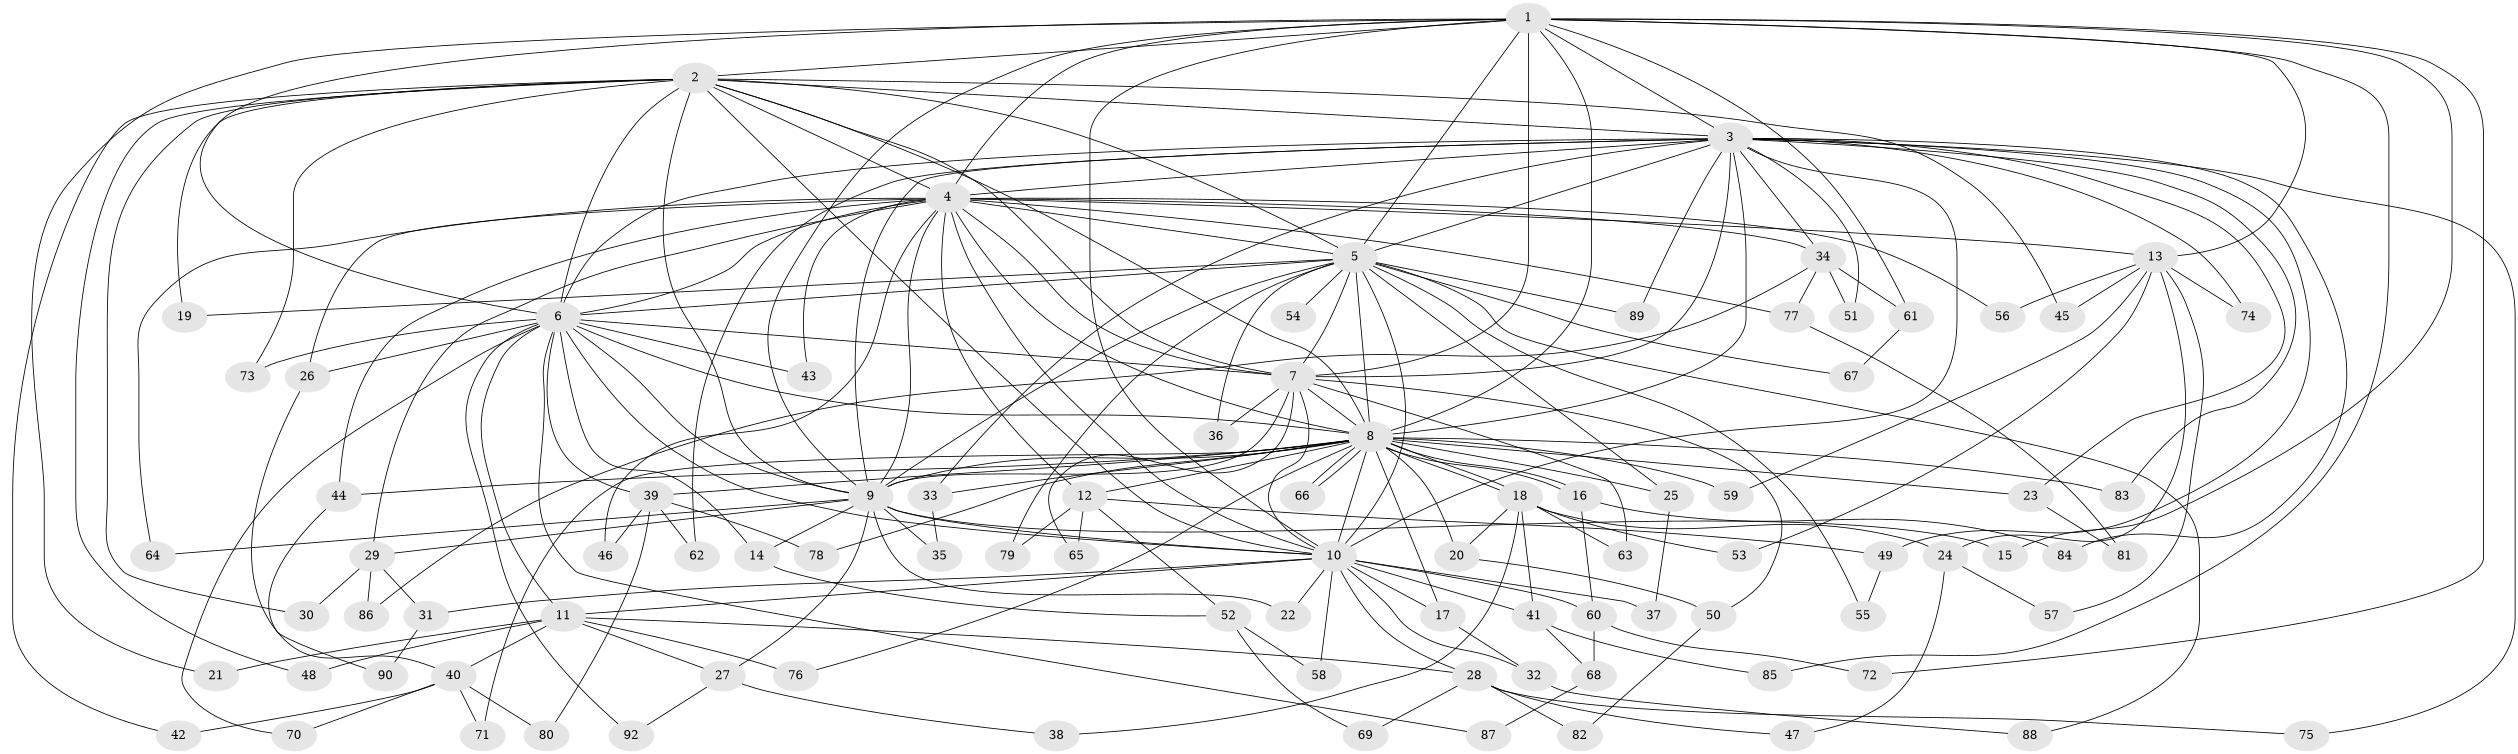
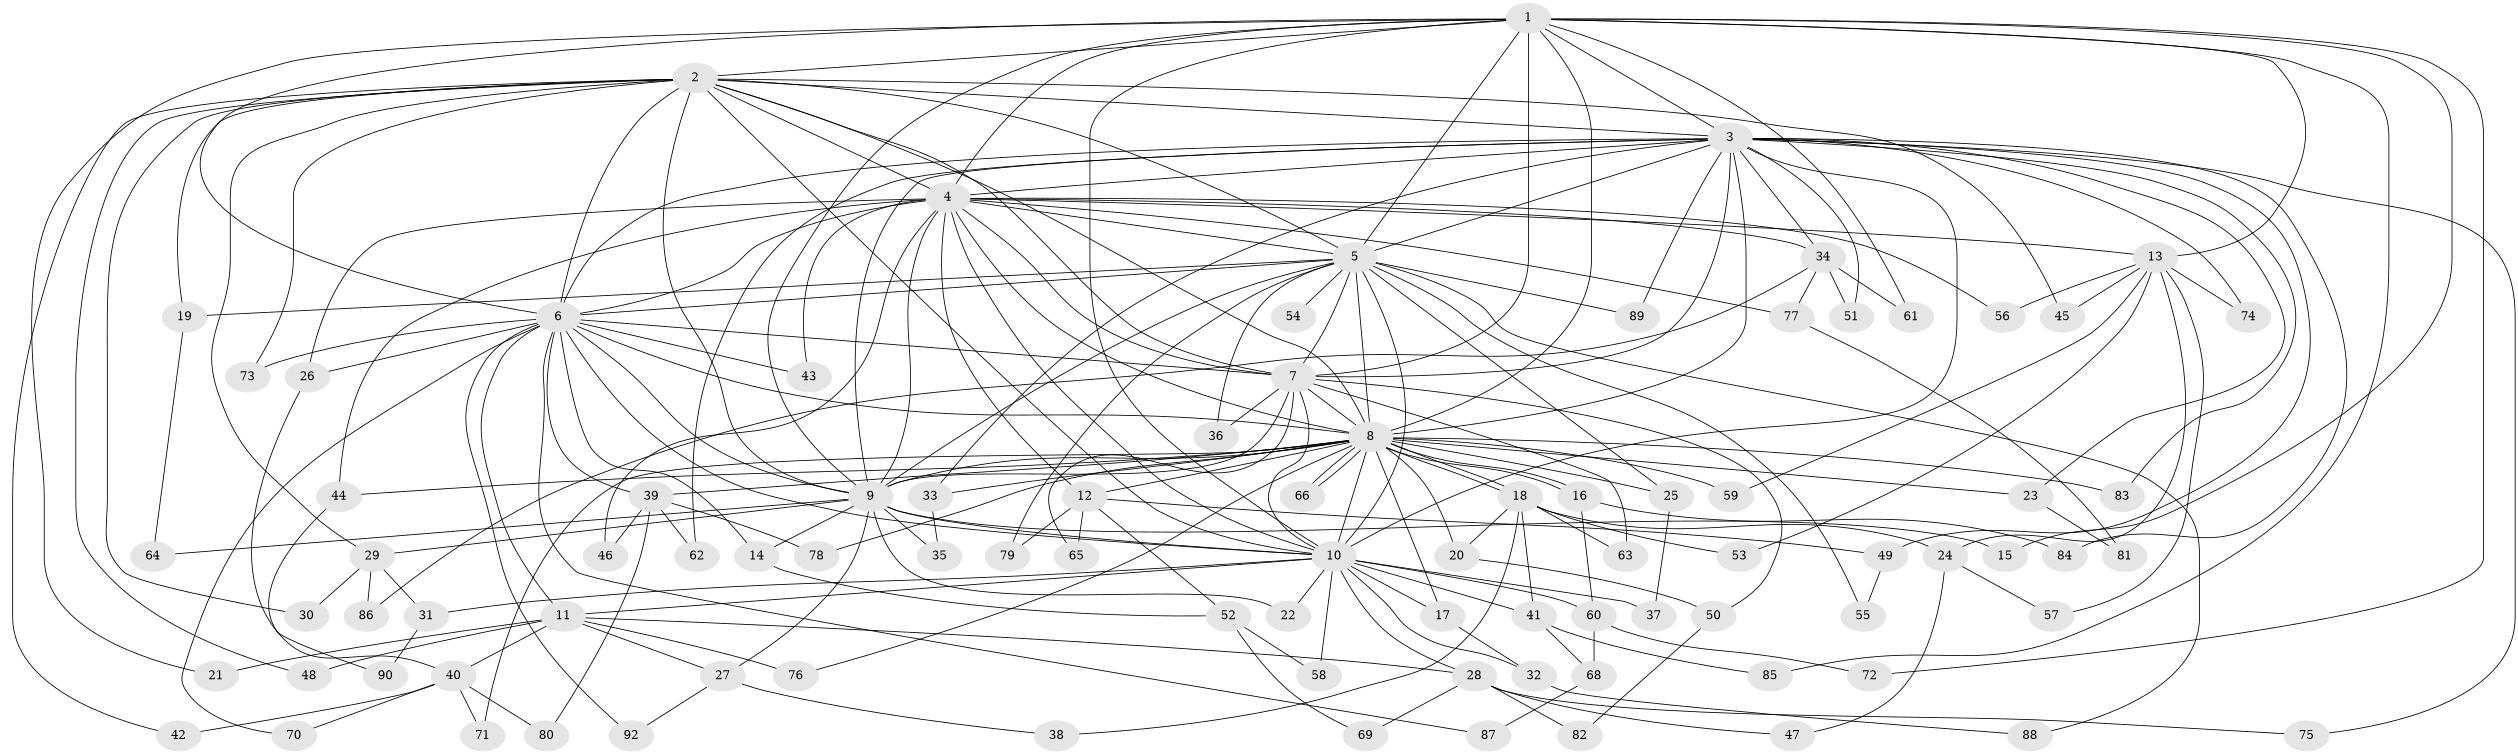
(360, 240) -> (169, 437)
(595, 275) -> (241, 163)
(1852, 377) -> none
